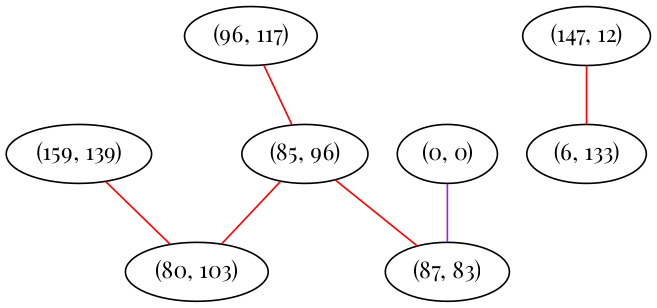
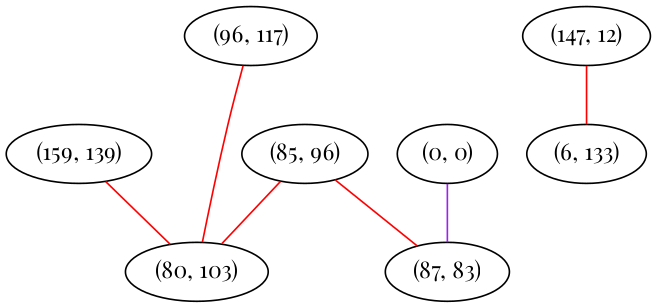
(278, 95) -> (221, 154)
